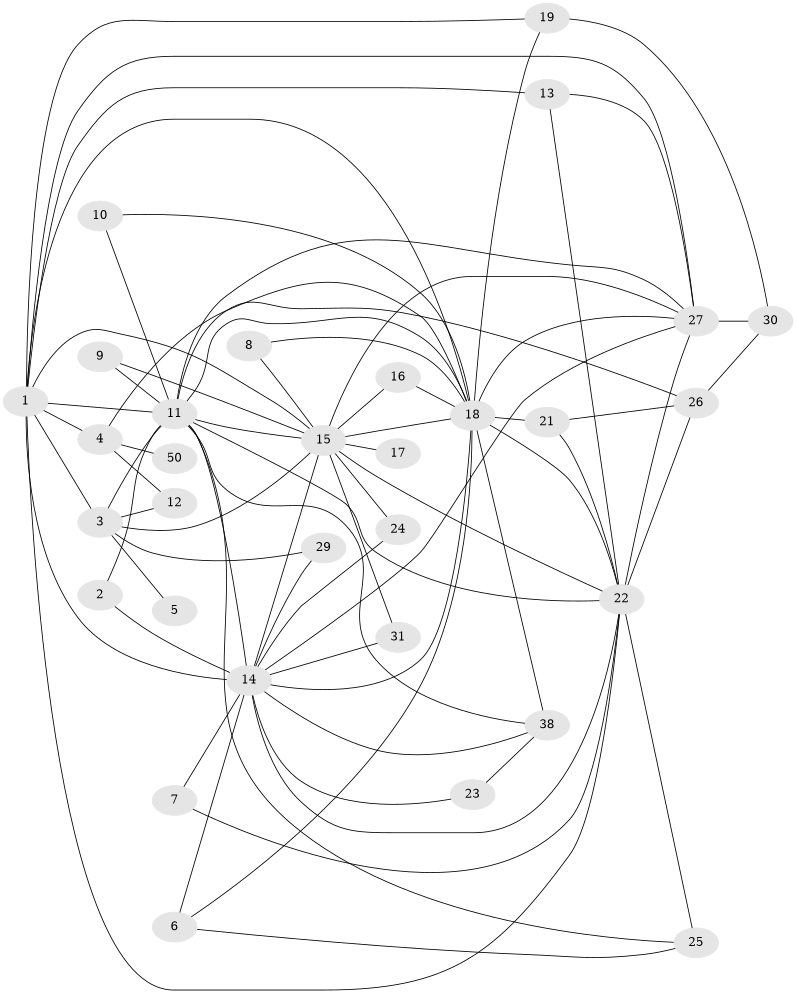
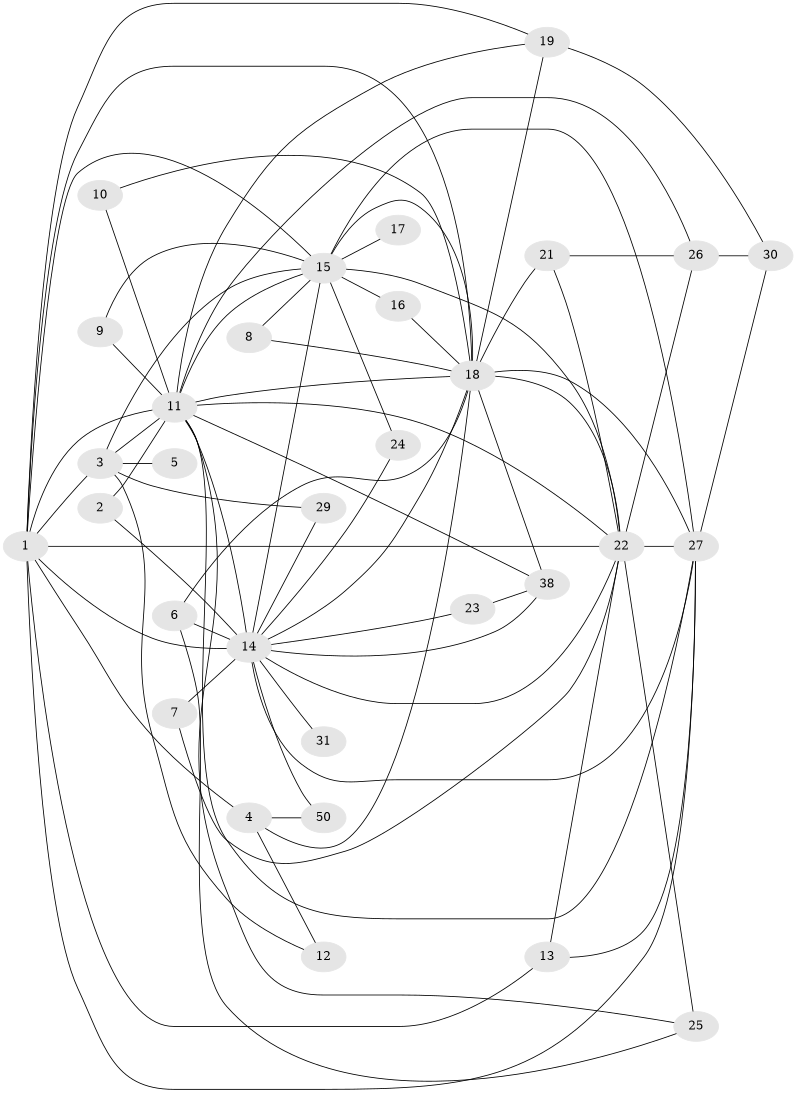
none -> (282, 150)
(369, 560) -> none
none -> (284, 754)
